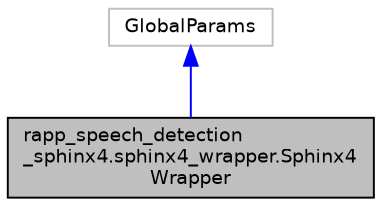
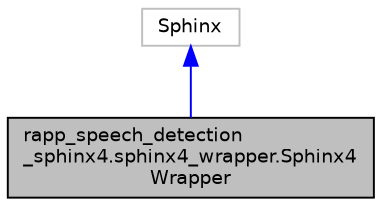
(191, 27) -> (191, 27)
